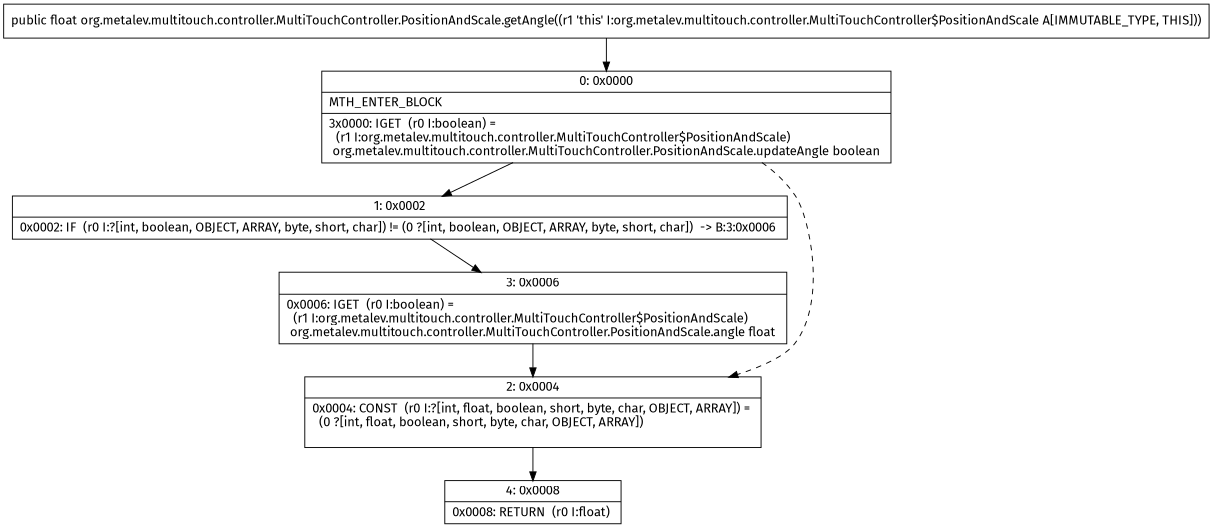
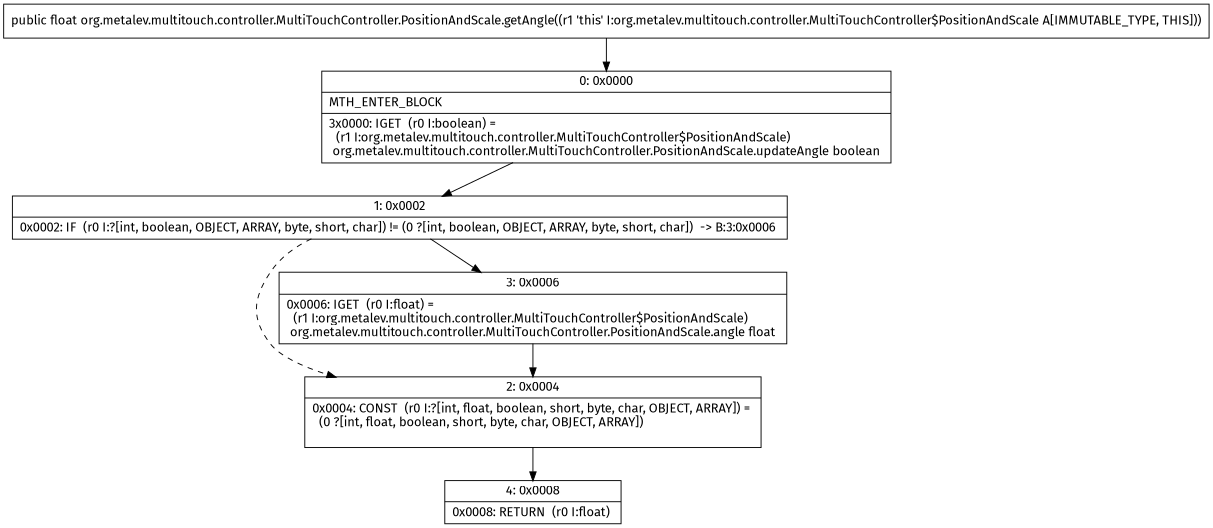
(813, 279) -> (257, 314)
(372, 305) -> (362, 305)
